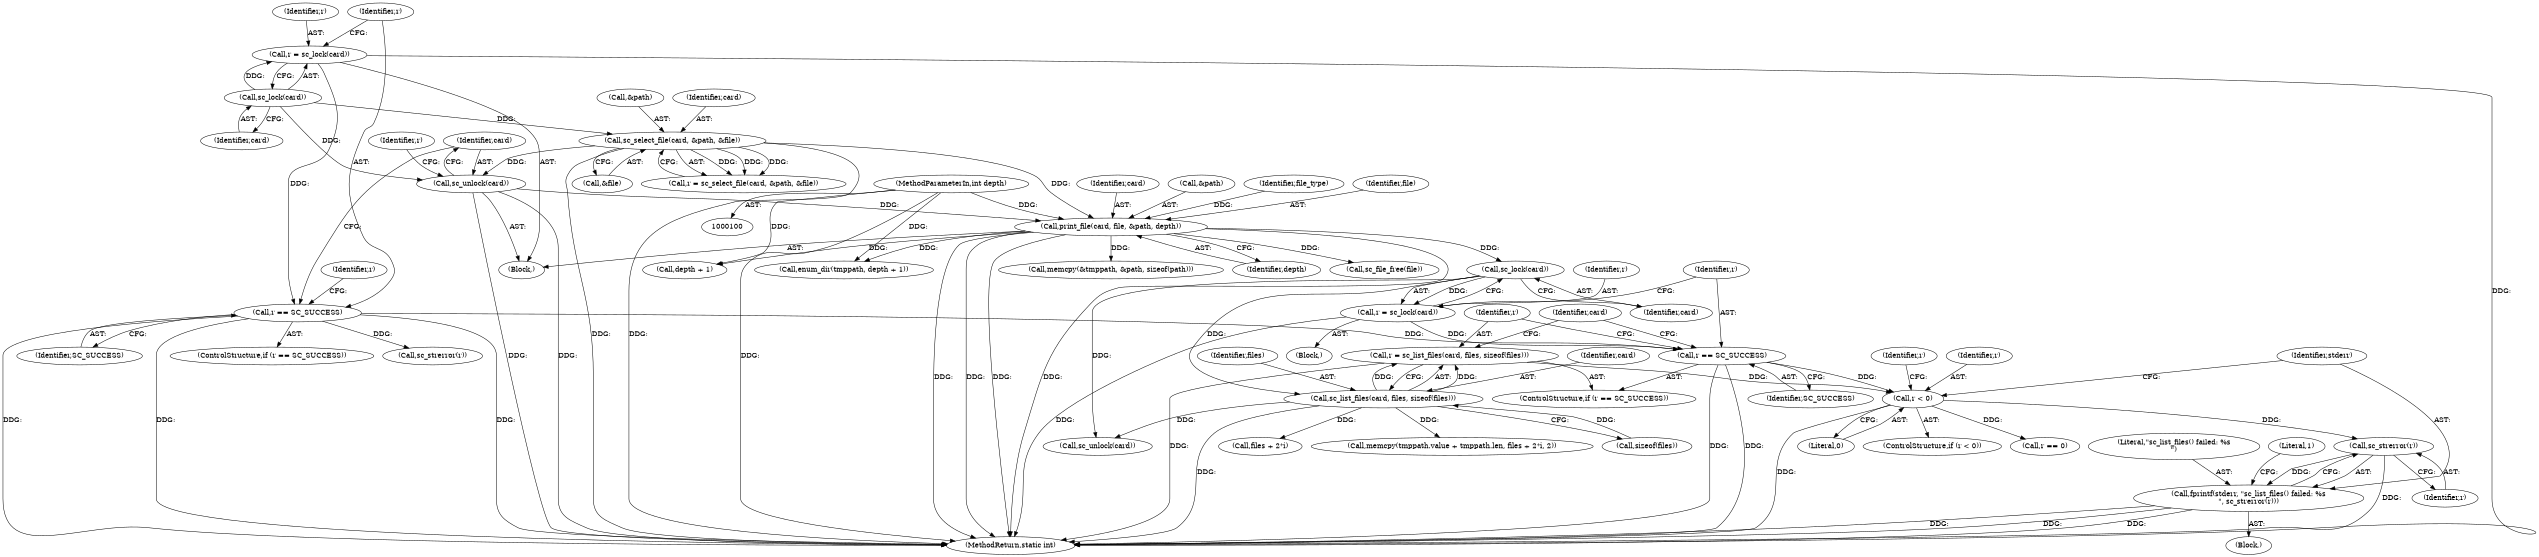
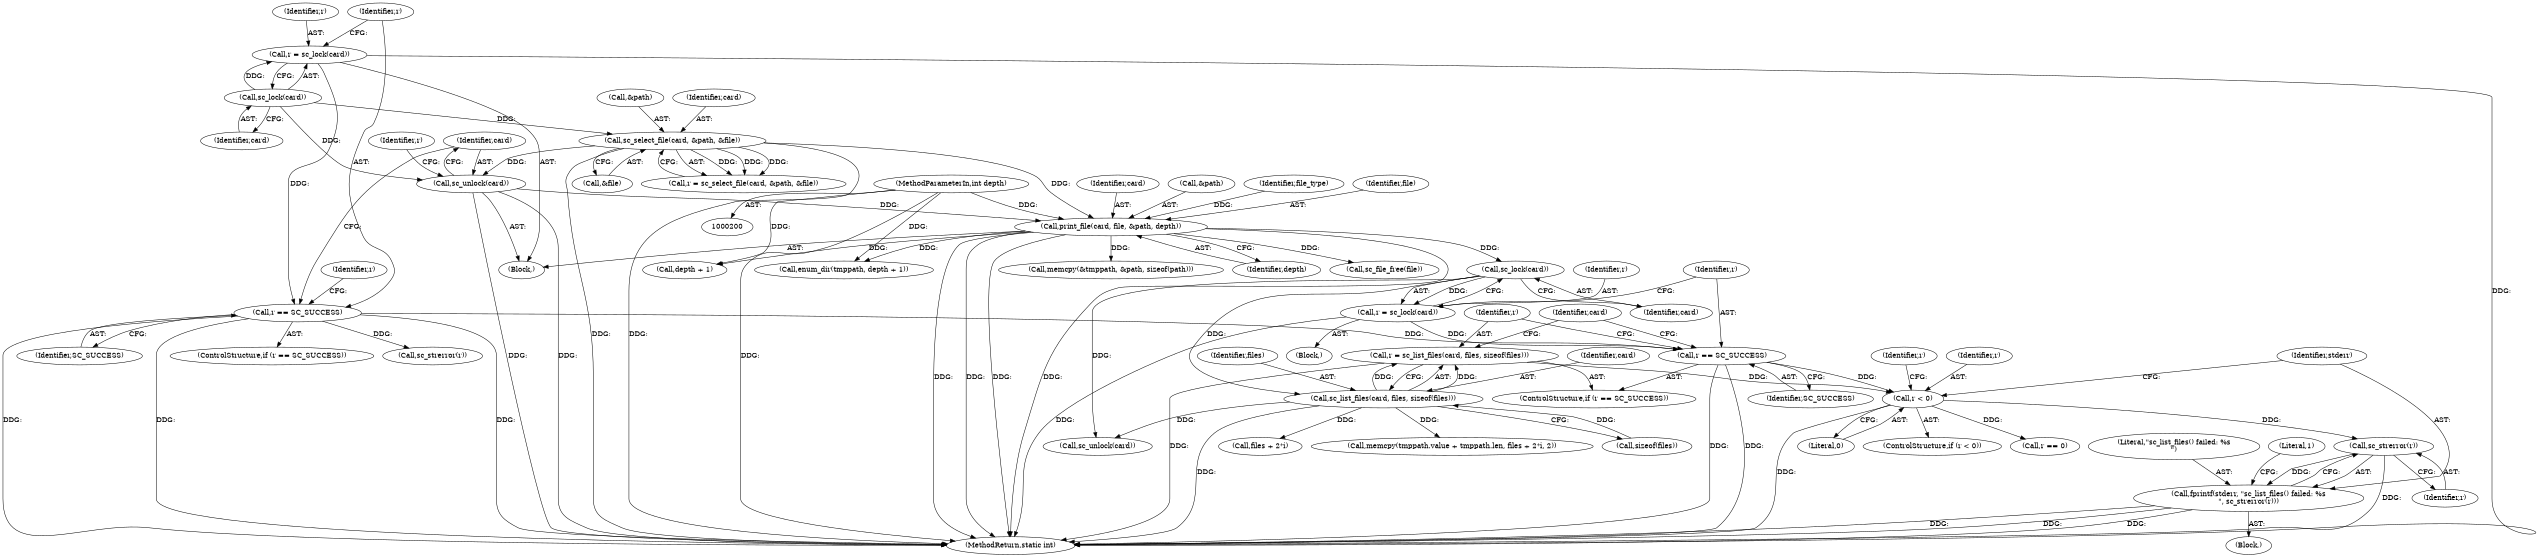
(727, 227) -> (727, 227)
